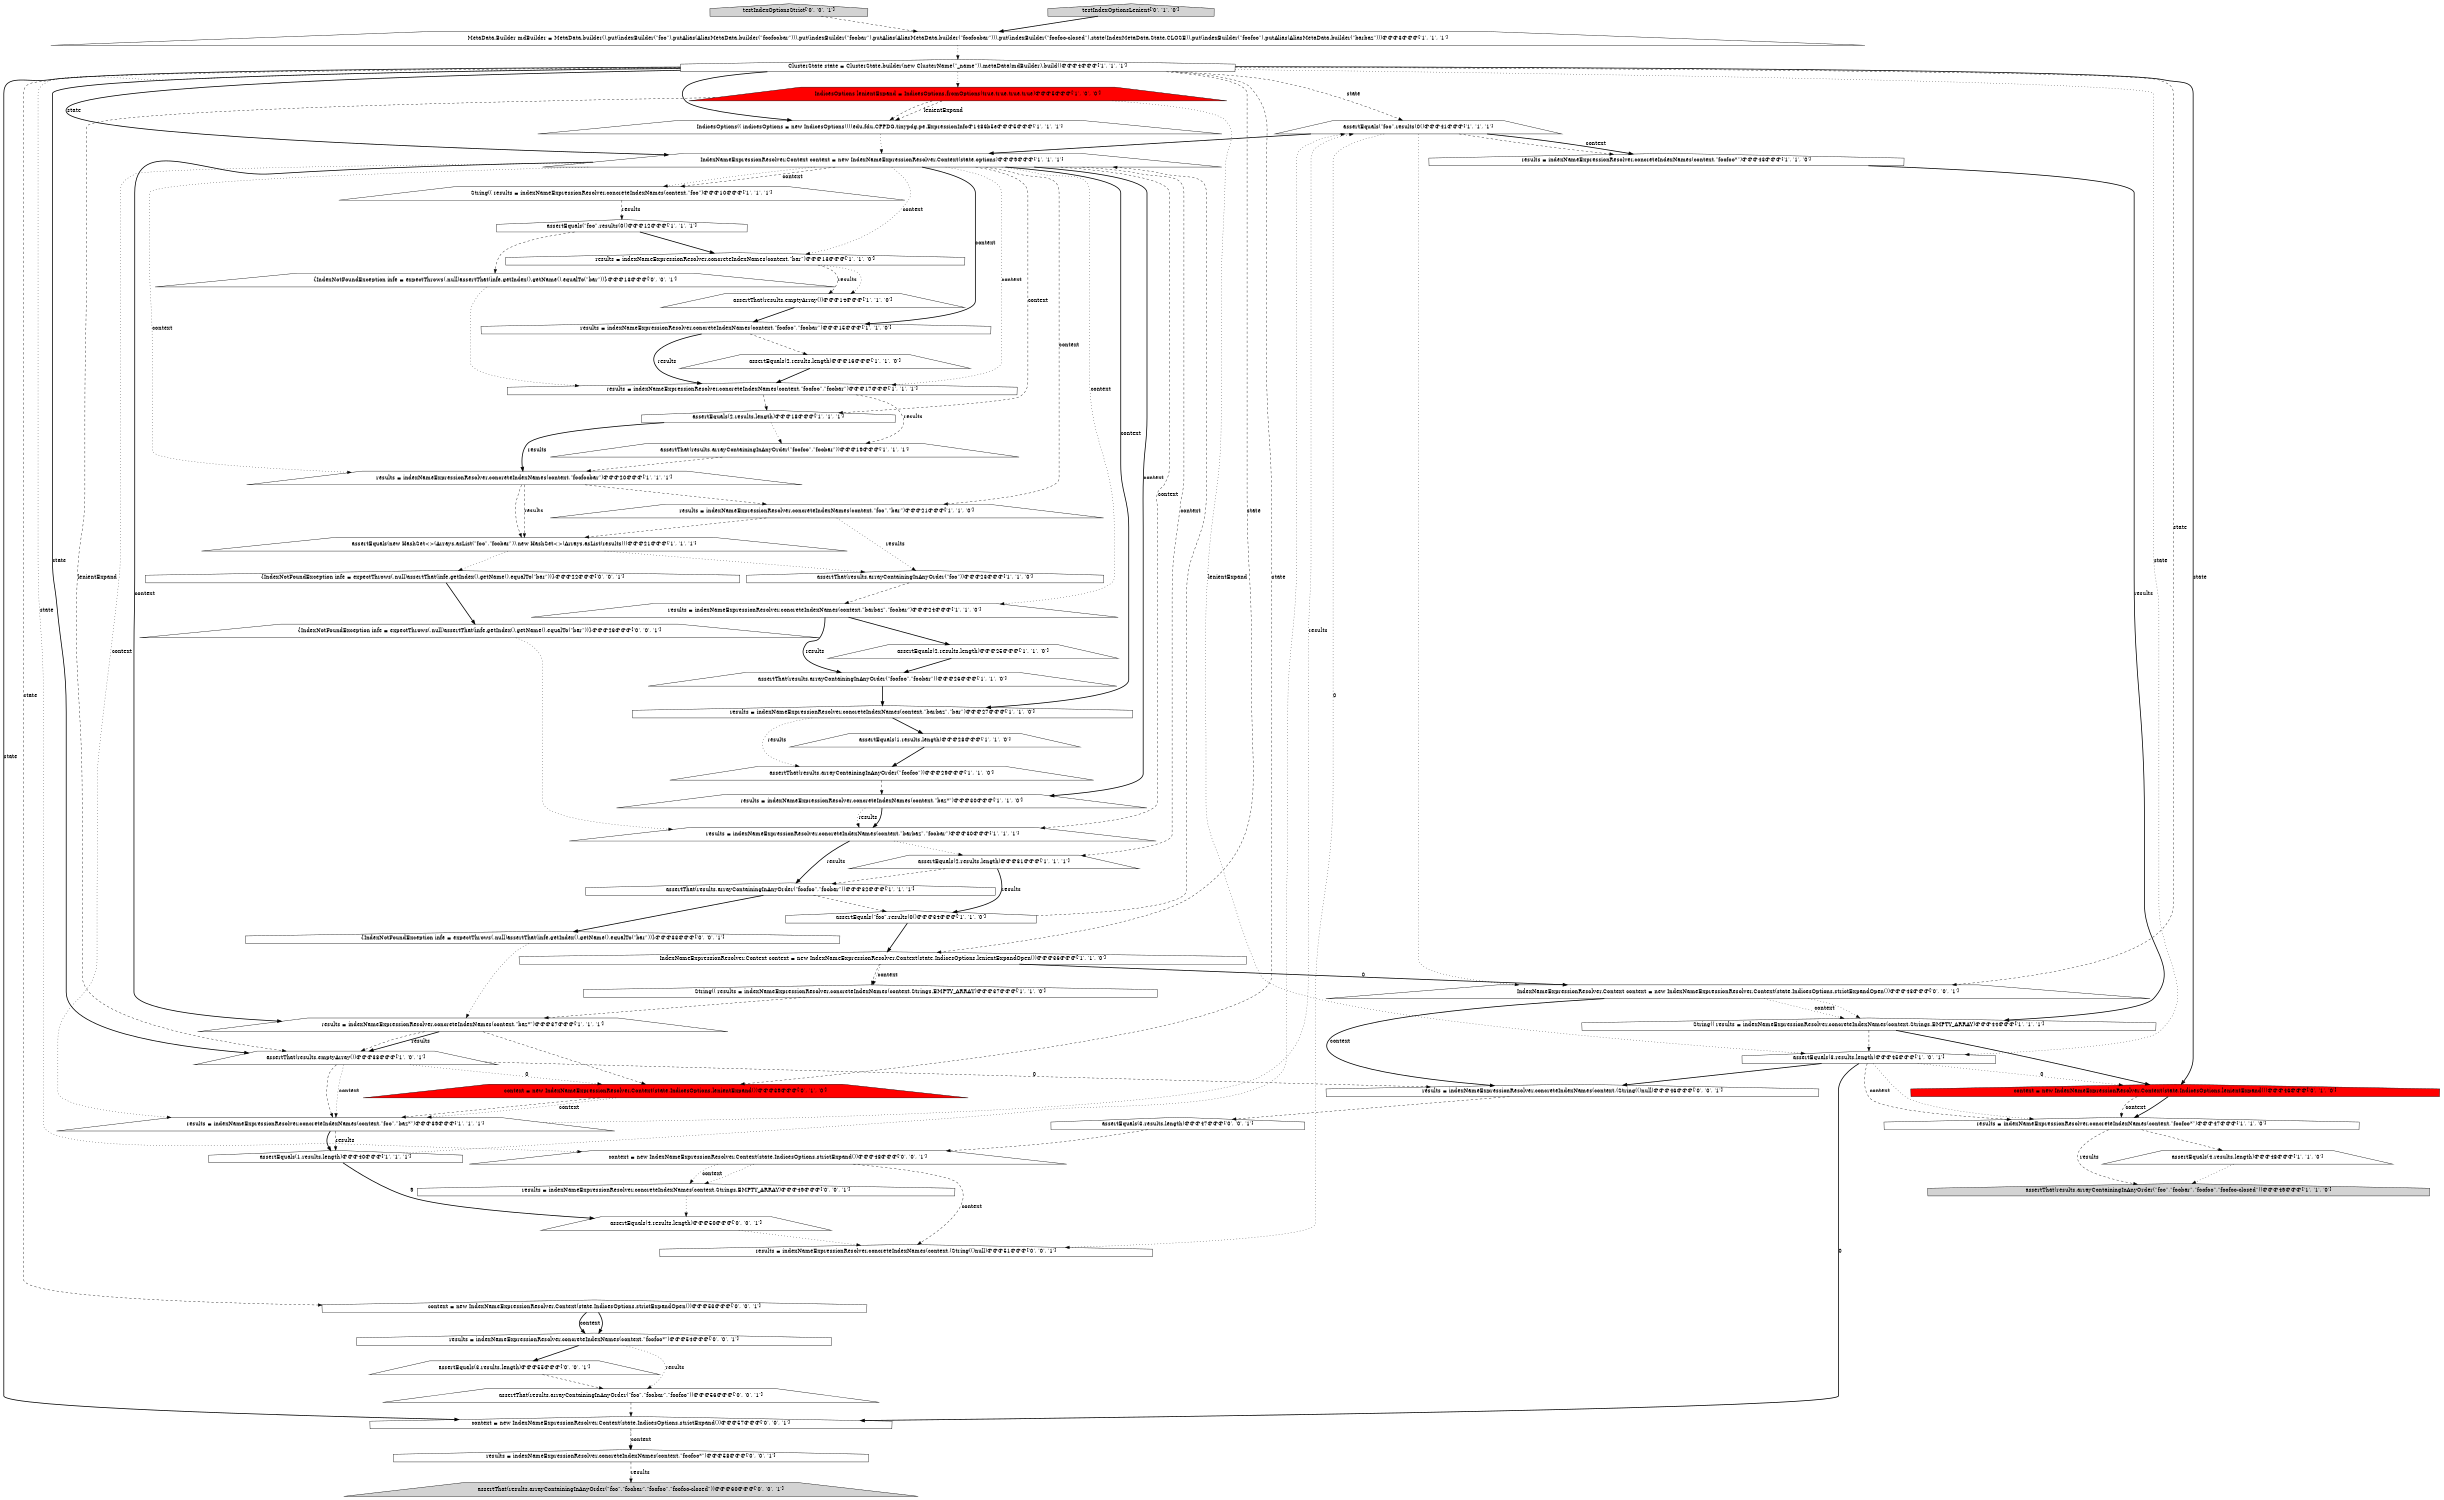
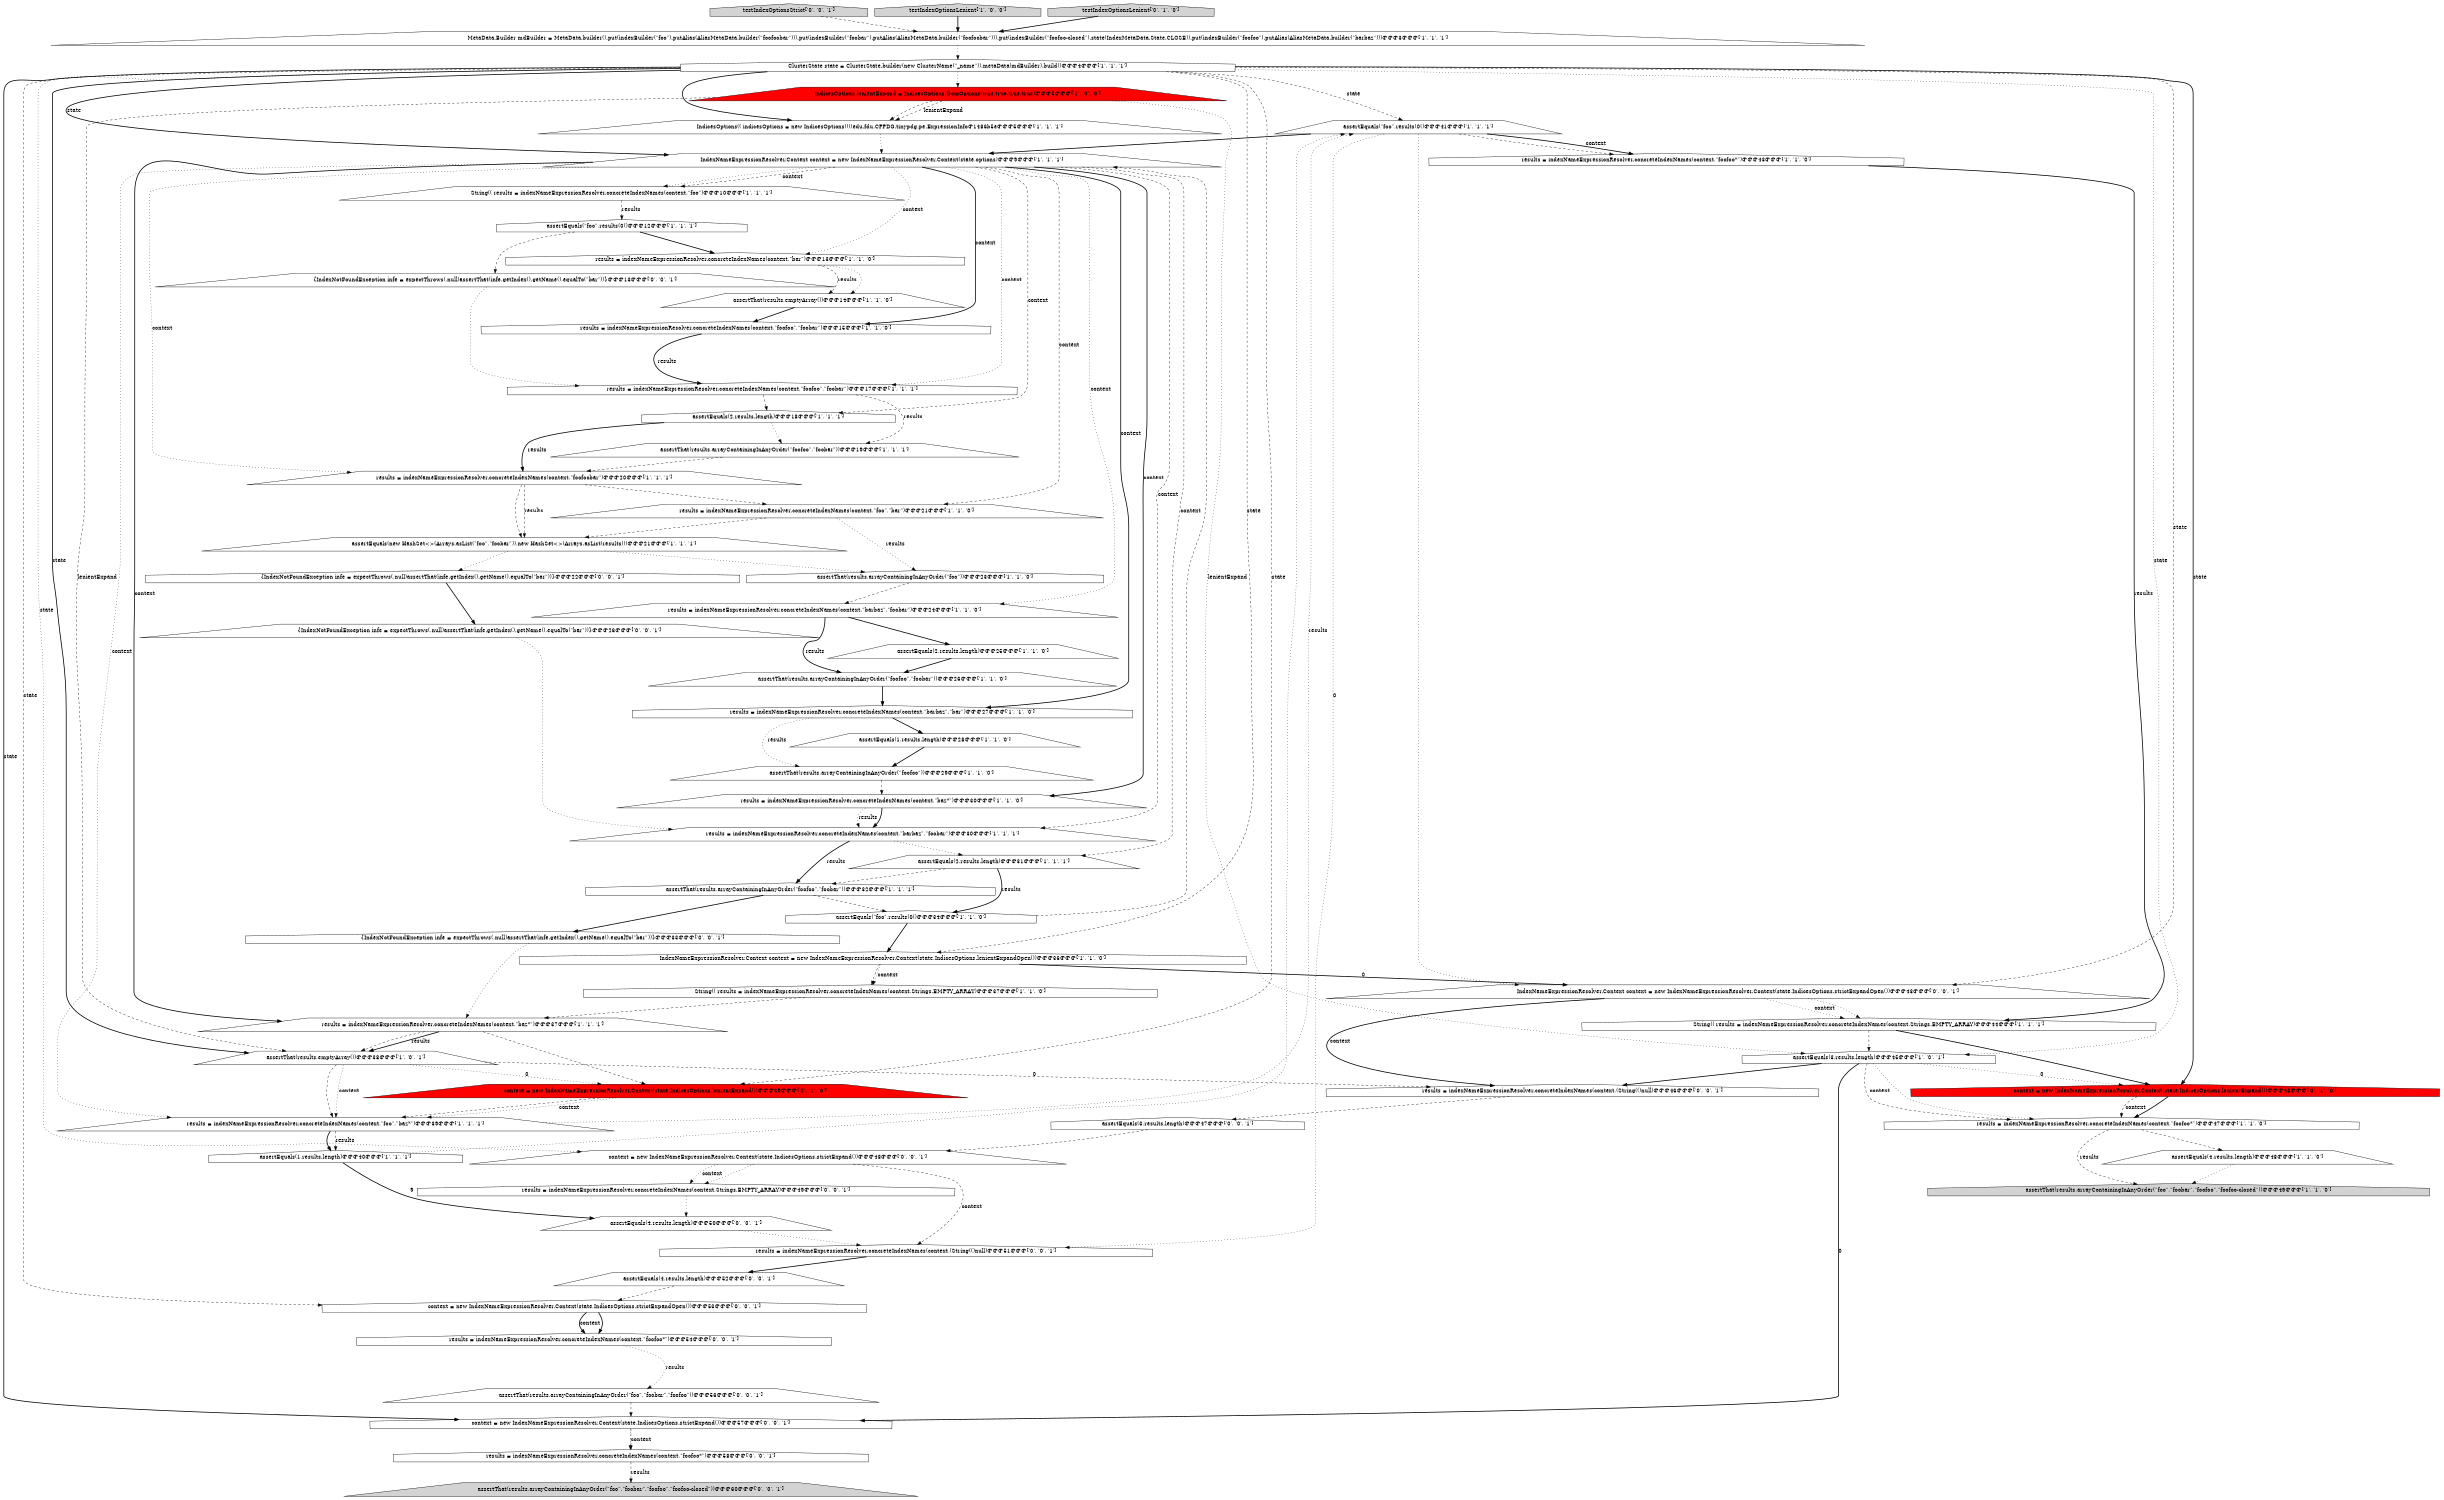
none -> (958, 11)
(825, 362) -> none
none -> (699, 1279)
(515, 1368) -> none
